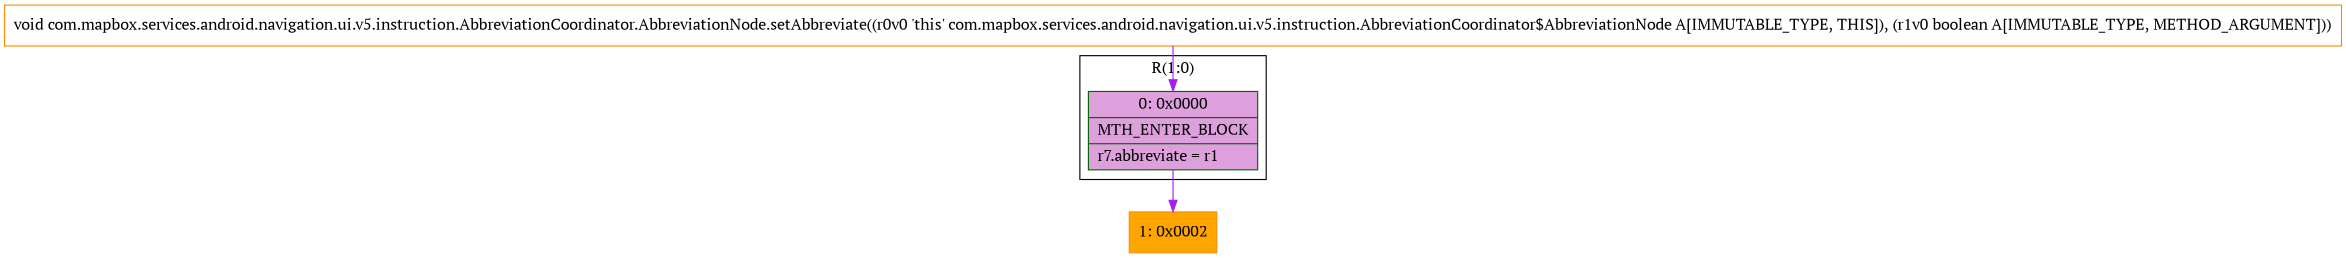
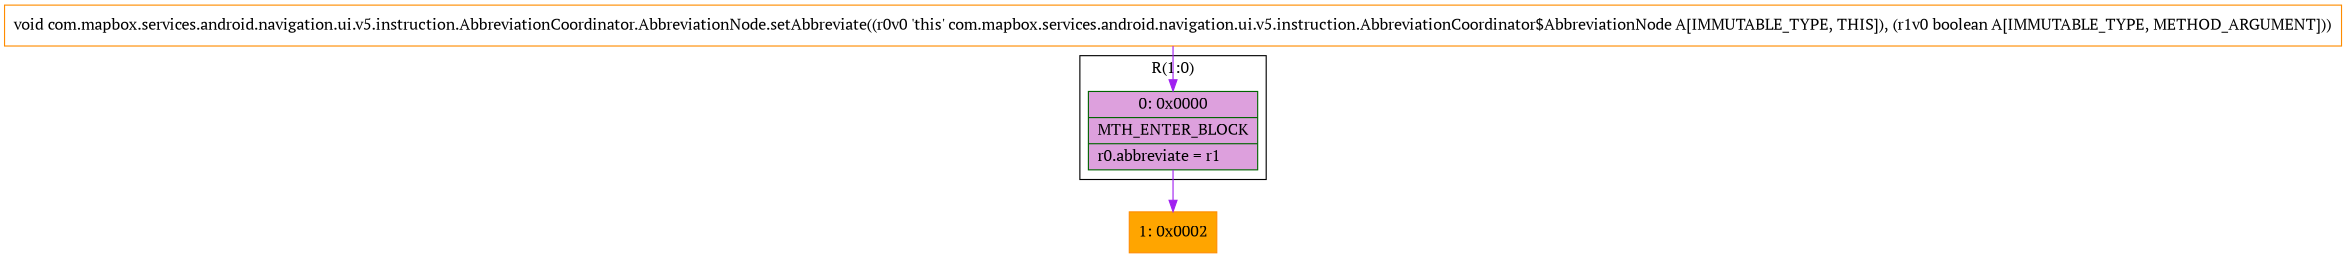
(1158, 156) -> (1159, 156)
